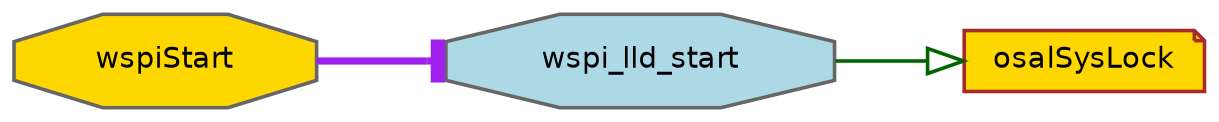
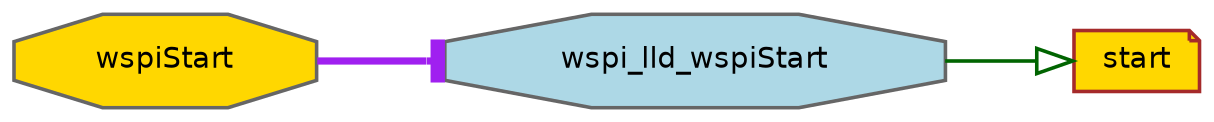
(640, 61) -> (695, 61)
(1084, 61) -> (1137, 61)
